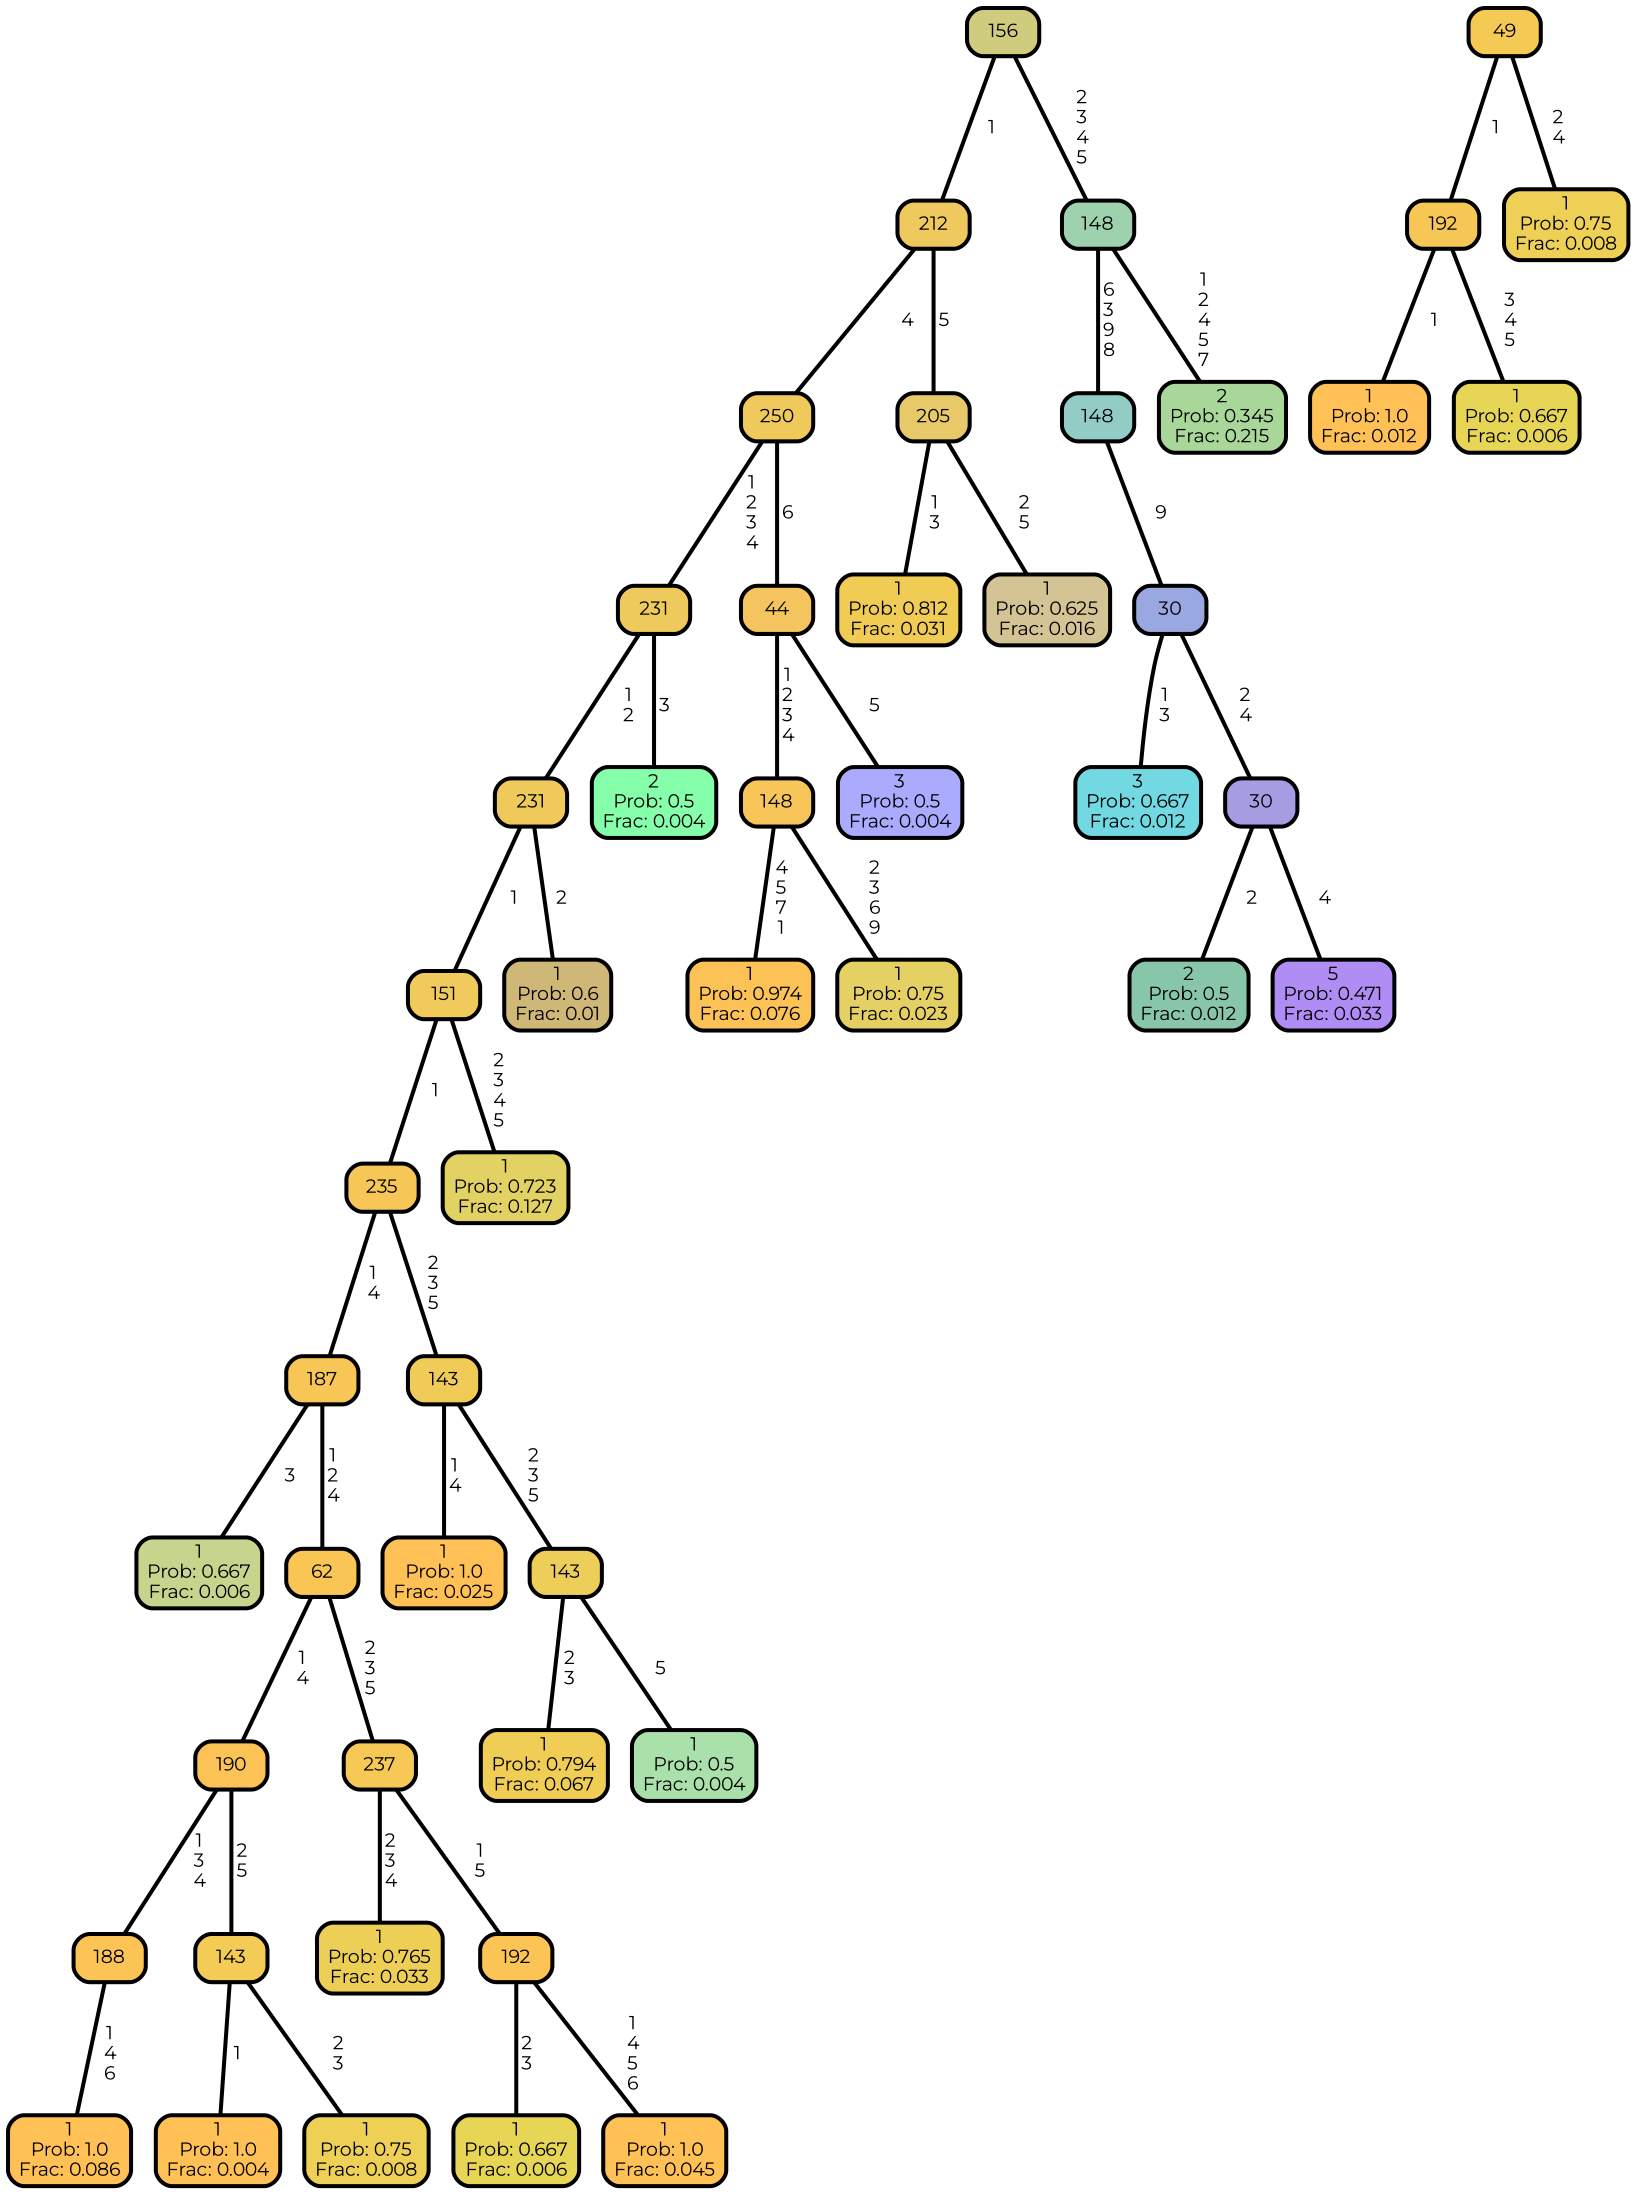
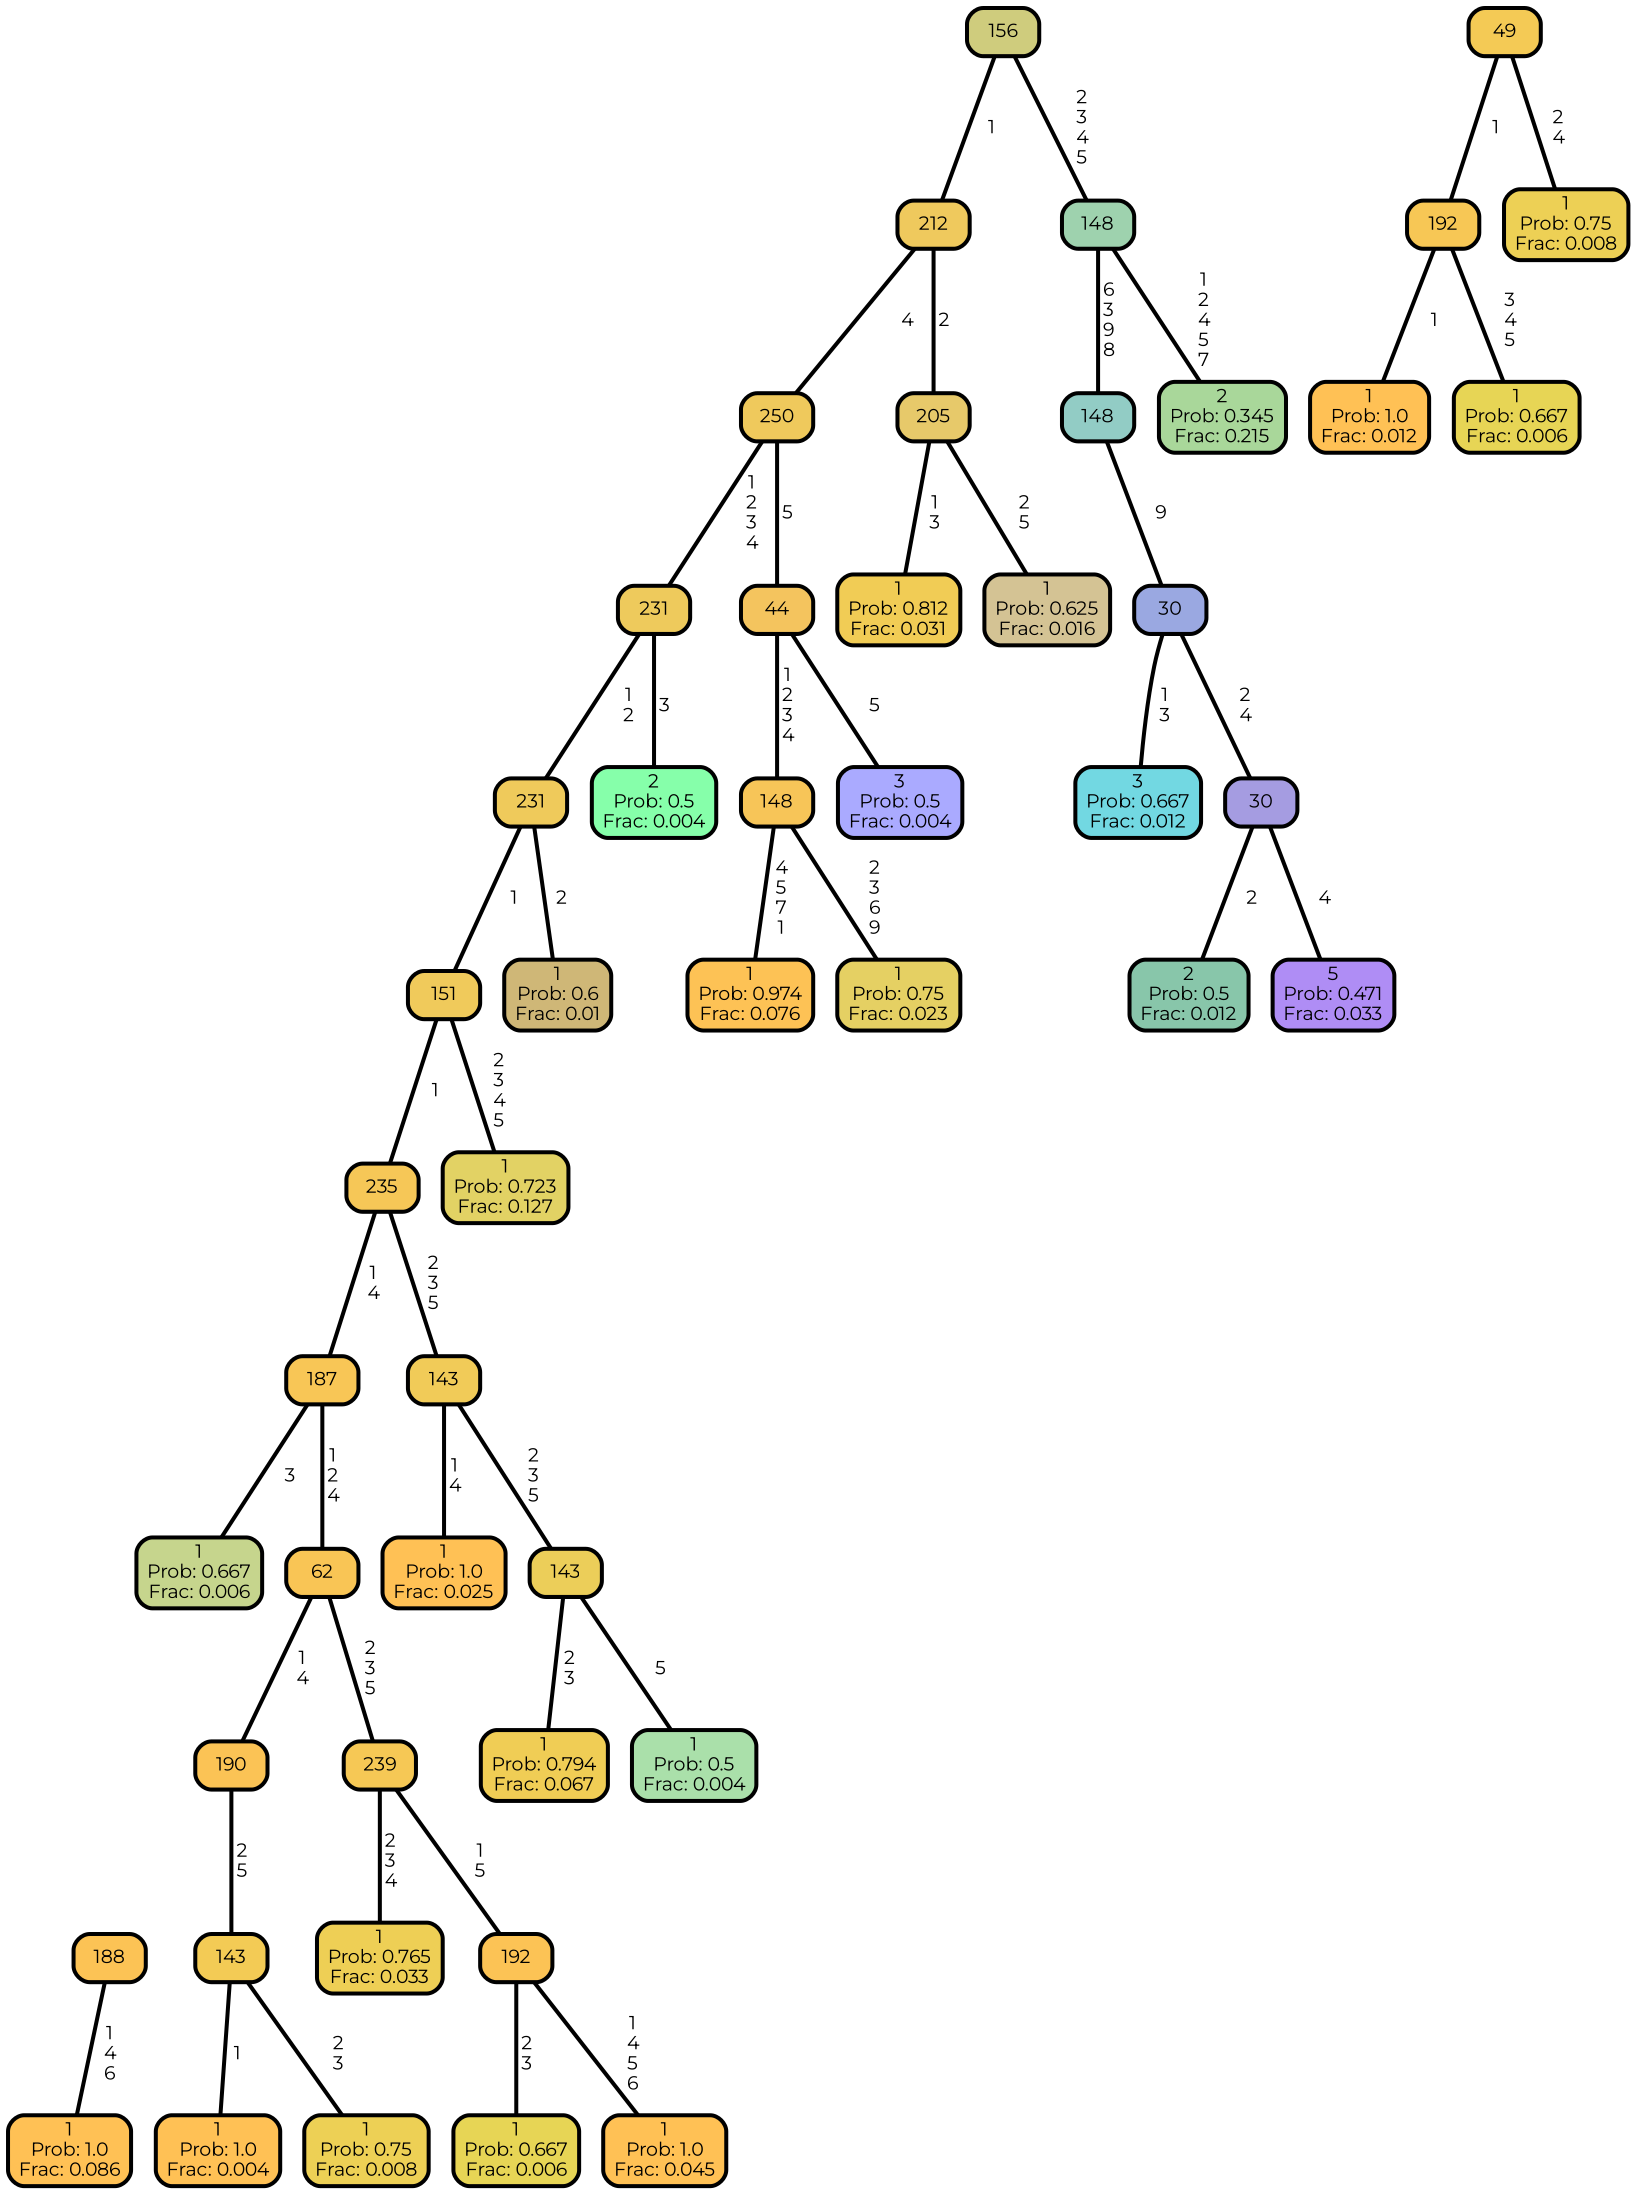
(942, 321) -> (942, 321)
(786, 514) -> (786, 514)
(380, 1765) -> (380, 1765)
(171, 1862) -> none
